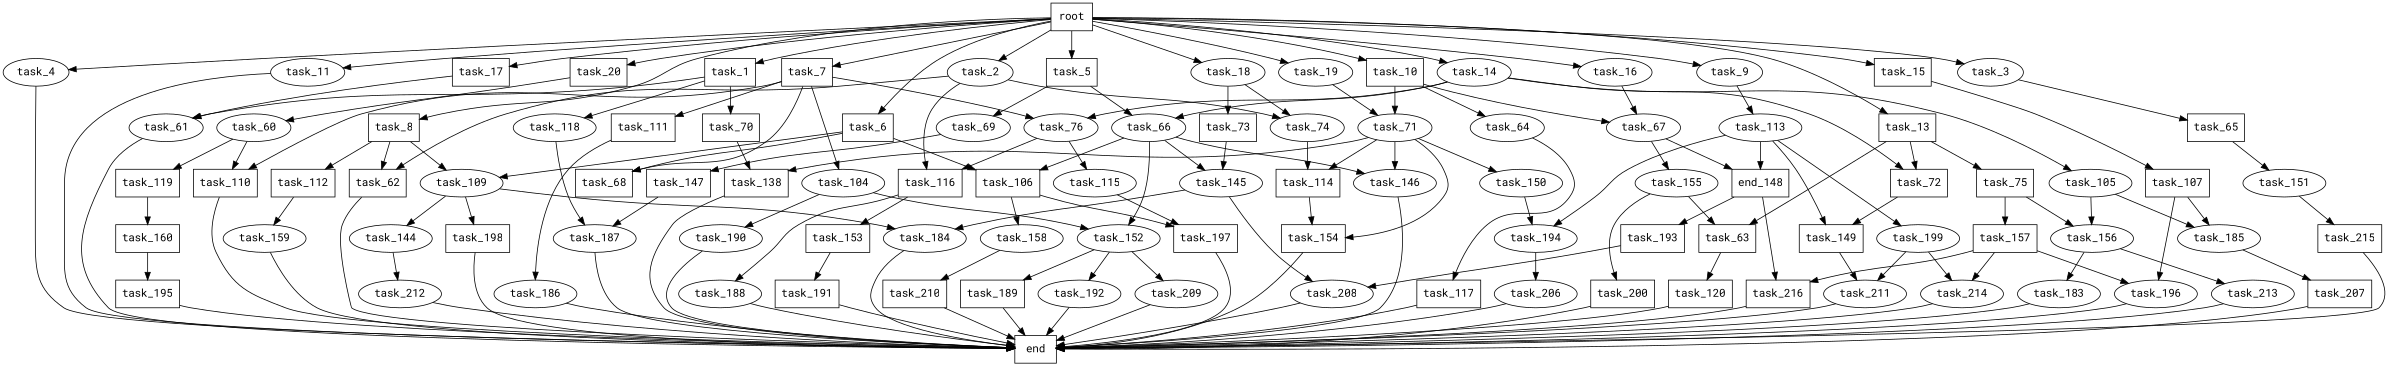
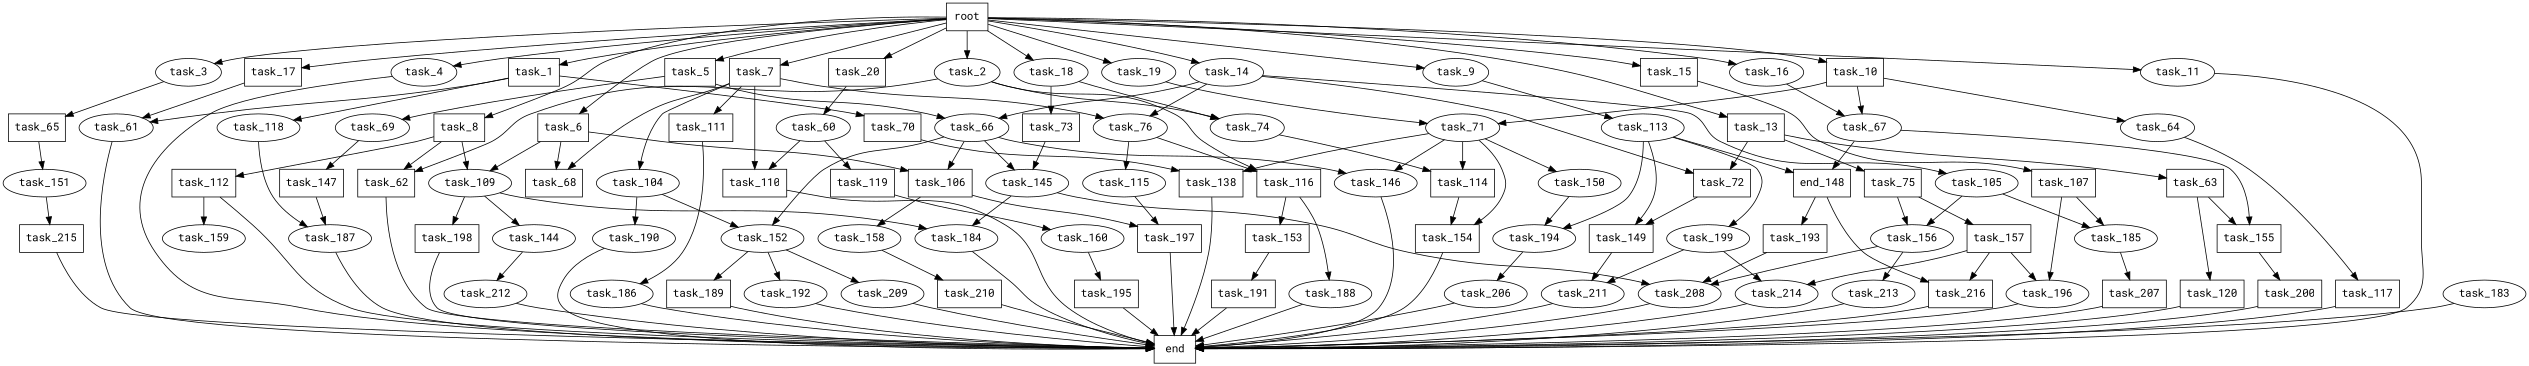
(1677, 183) -> (2249, 239)
(1699, 208) -> (2219, 208)
(148, 239) -> (1083, 239)
(2079, 260) -> (1798, 264)
(624, 339) -> (661, 335)
